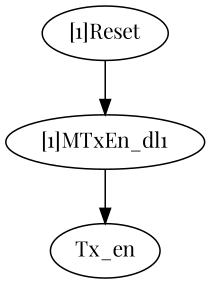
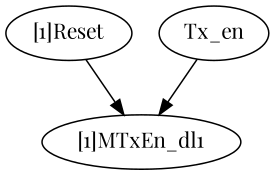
(105, 189) -> (182, 81)
